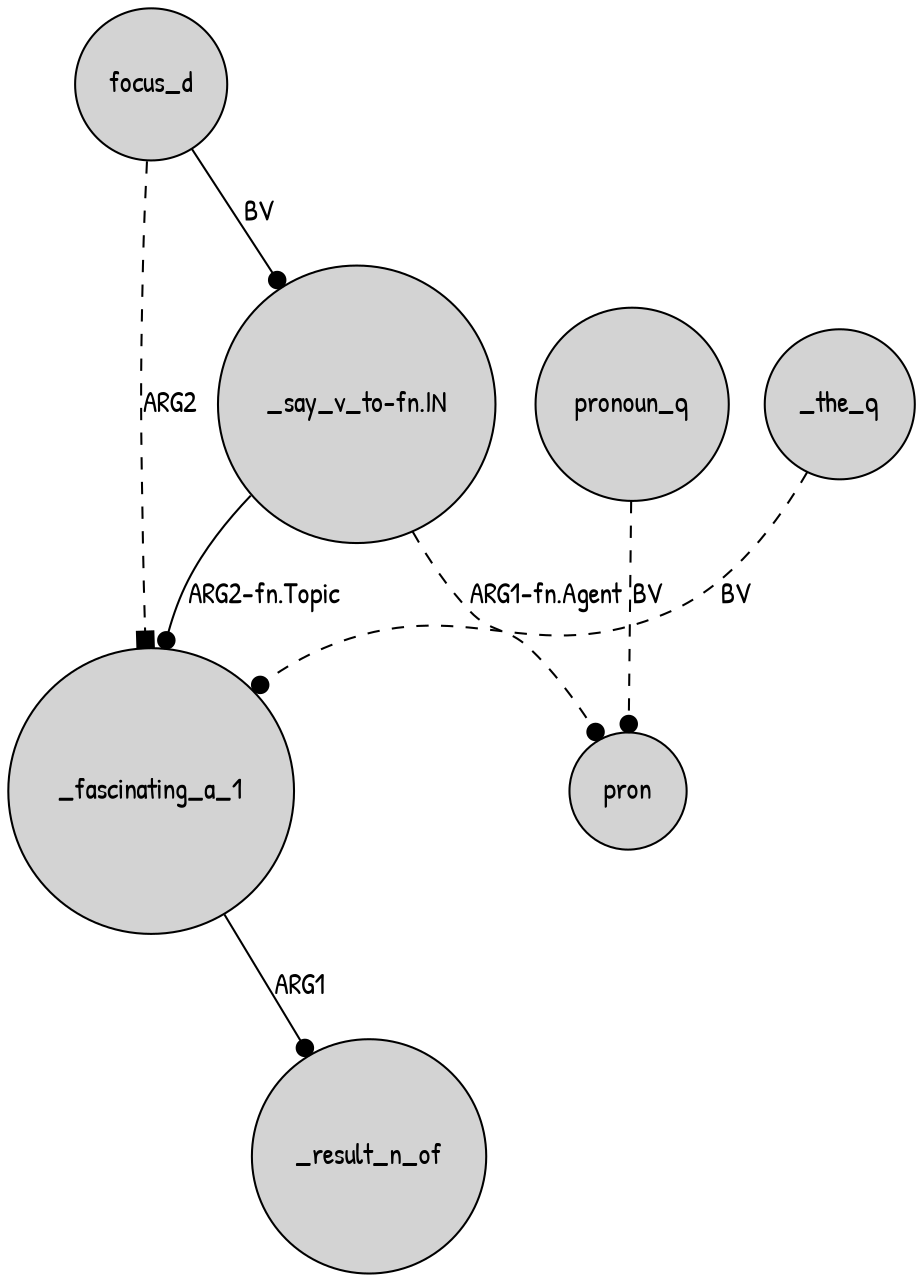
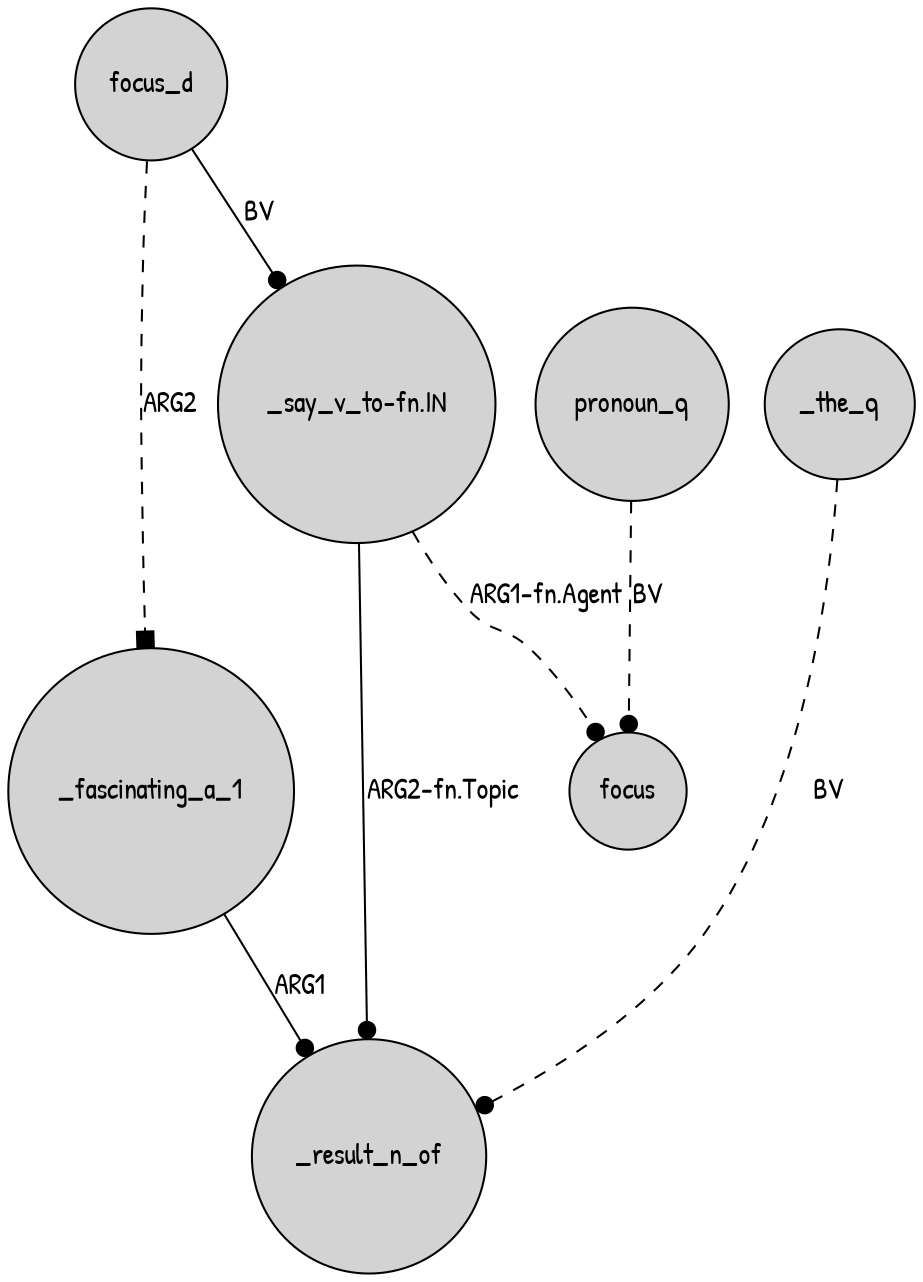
(201, 559) -> (363, 782)
(564, 635) -> (755, 844)
(628, 791) -> (628, 791)
